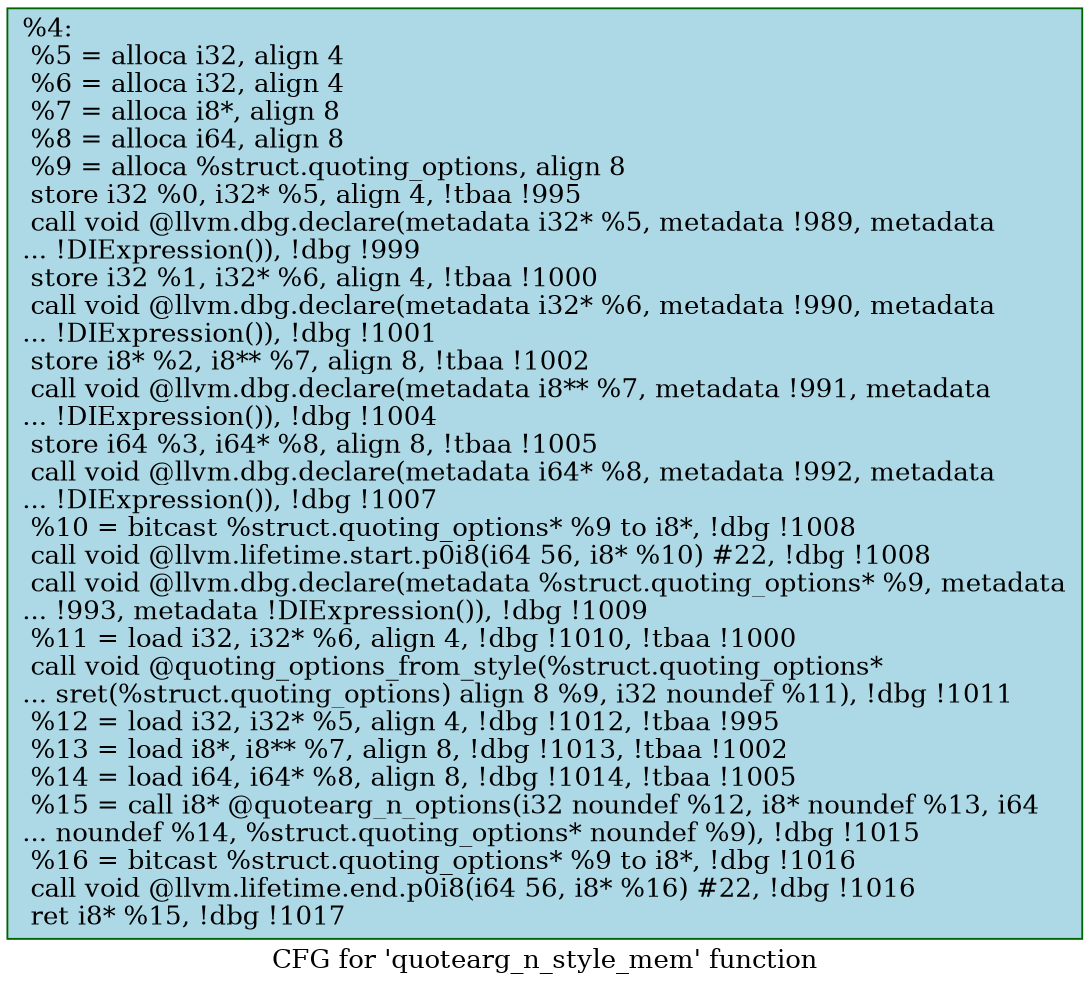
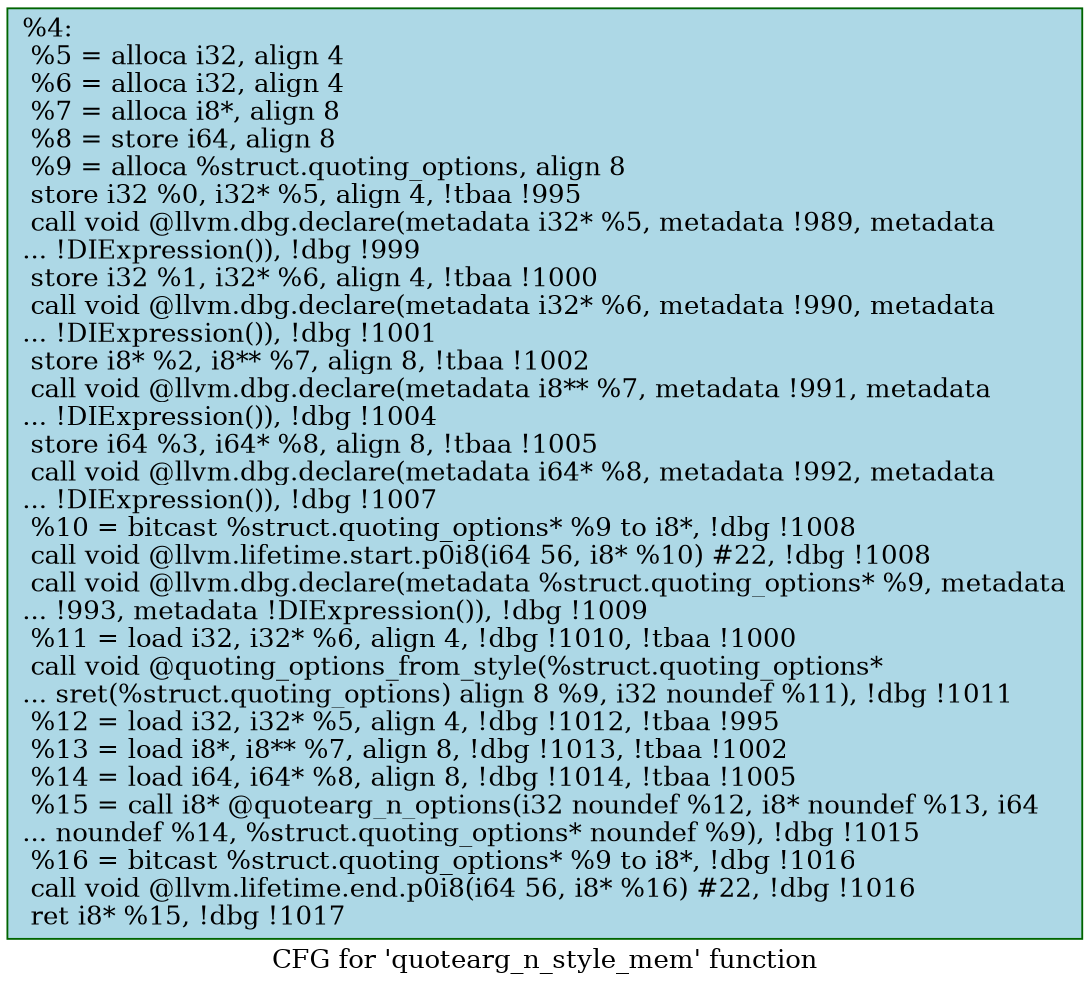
(184, 140) -> (179, 140)
